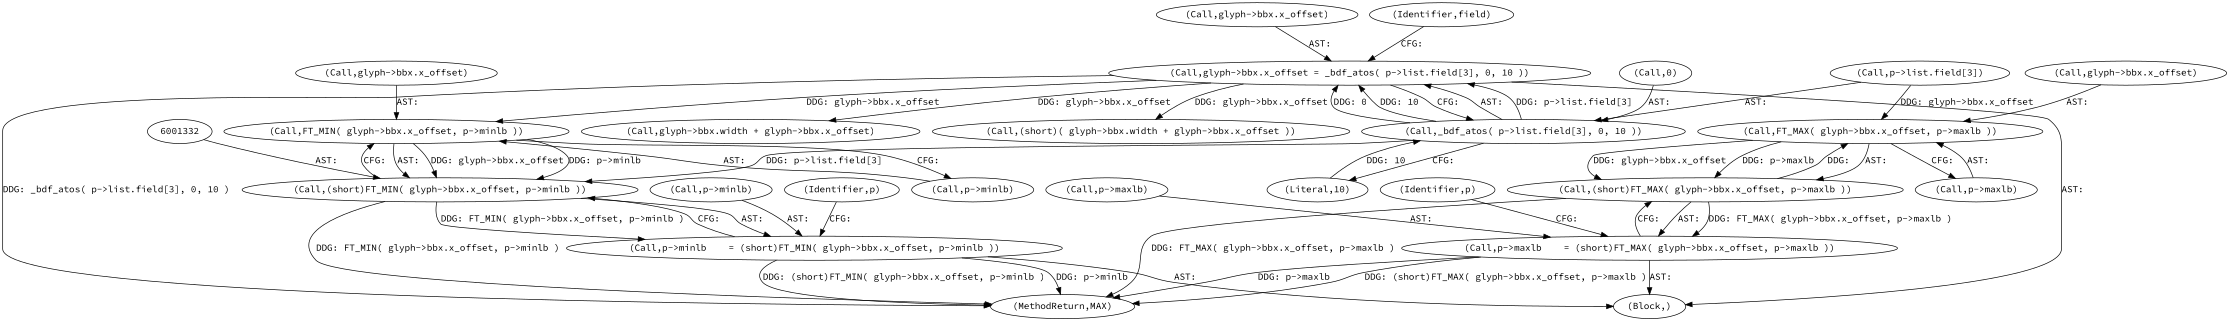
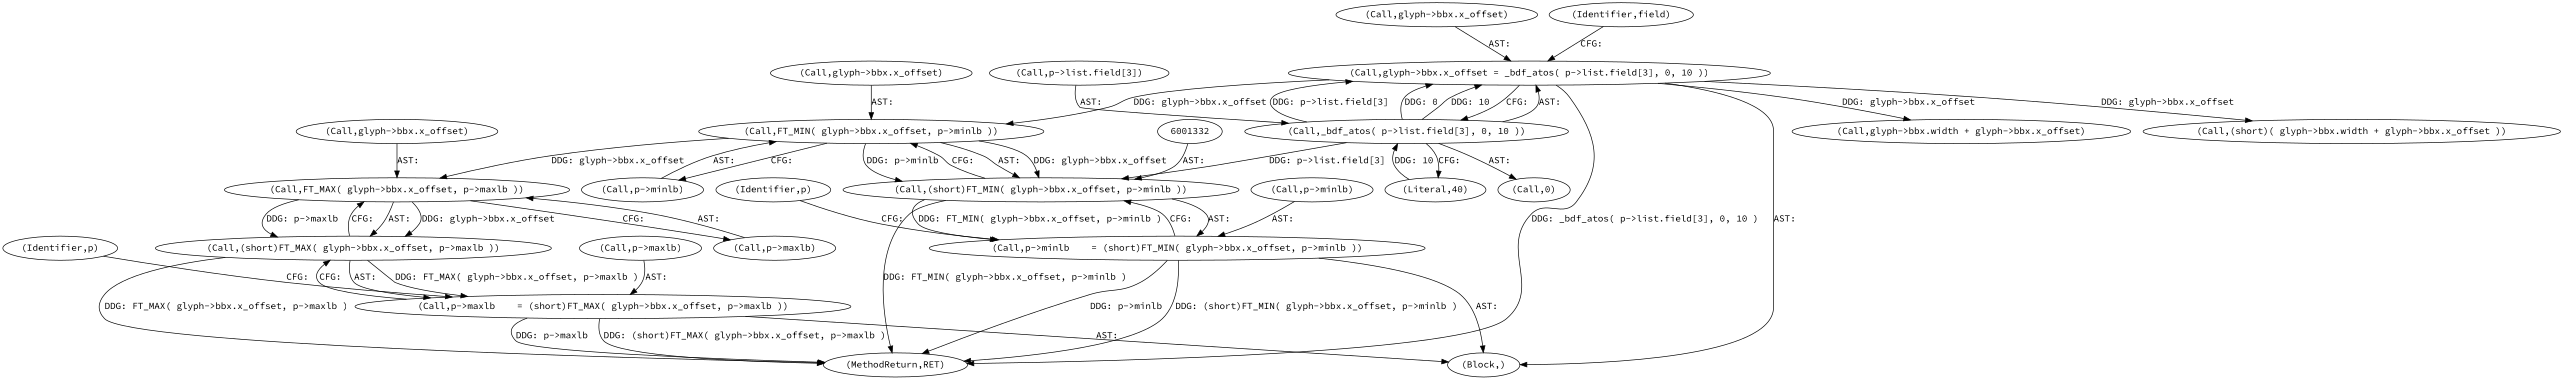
(1899, 100) -> (587, 151)
(1637, 110) -> (1475, 158)
(1841, 161) -> (365, 219)
(1318, 190) -> (1435, 190)
(1063, 307) -> (895, 365)
